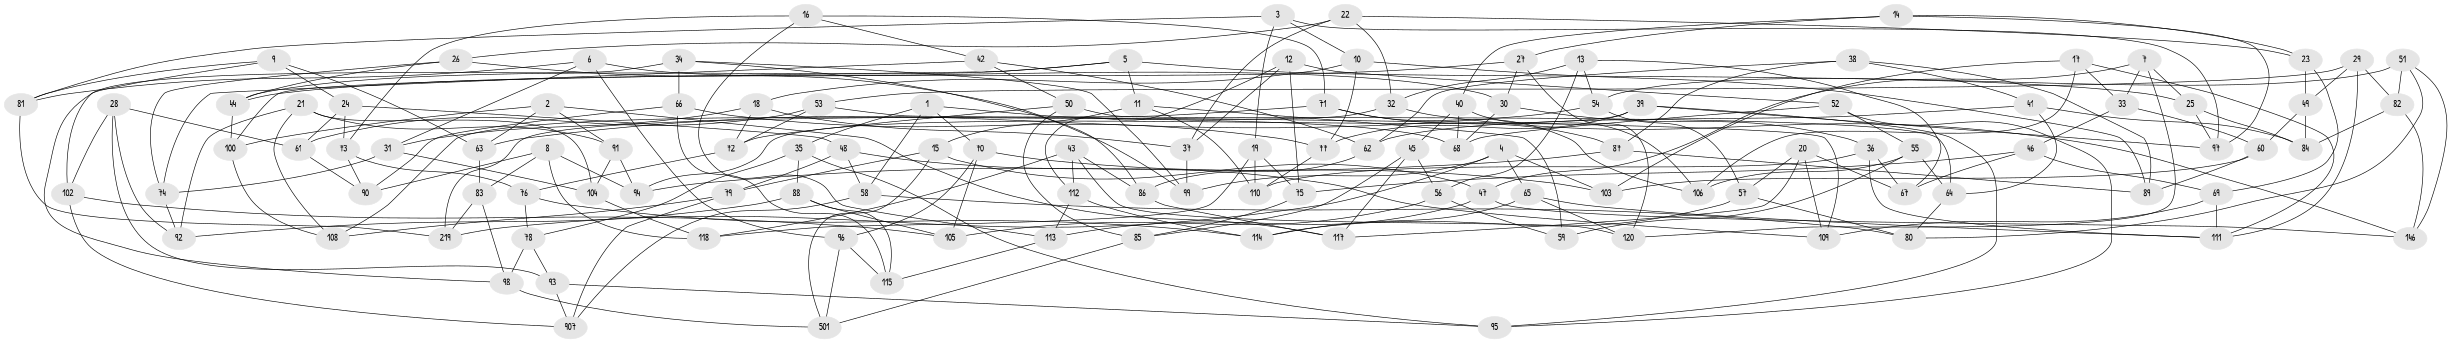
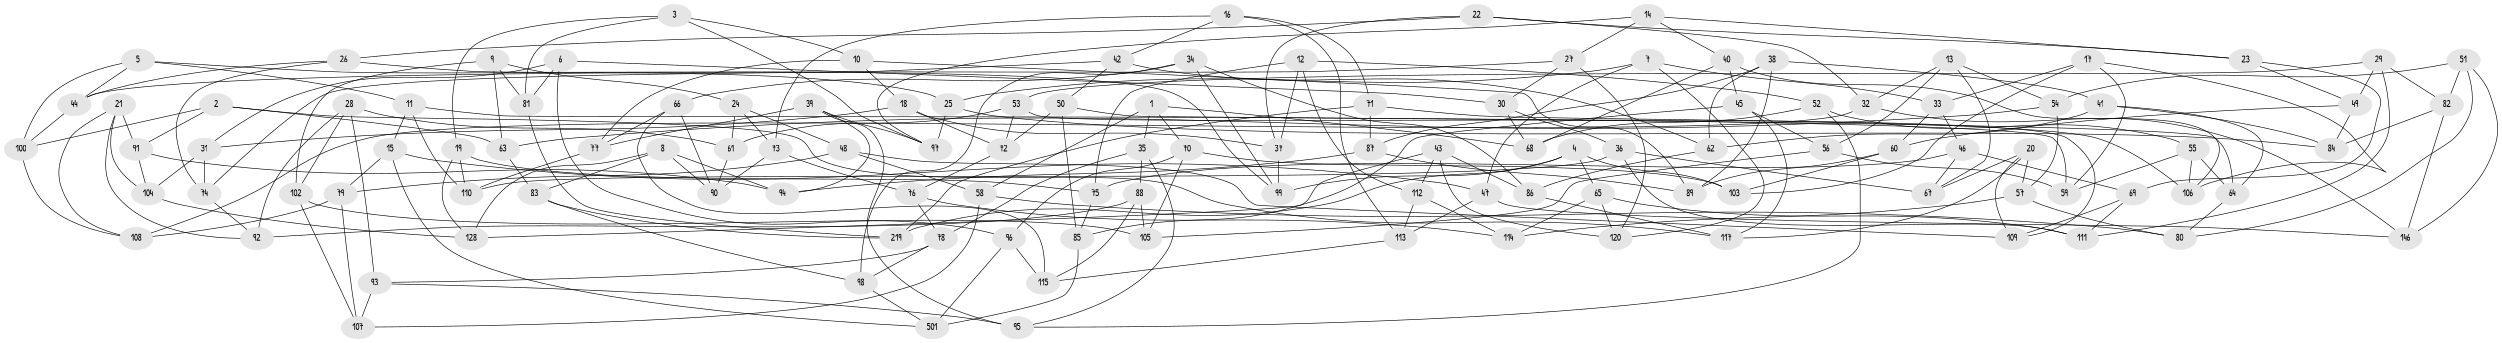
(2285, 118) -> (2119, 125)
(704, 238) -> (471, 238)
(571, 328) -> (358, 328)
